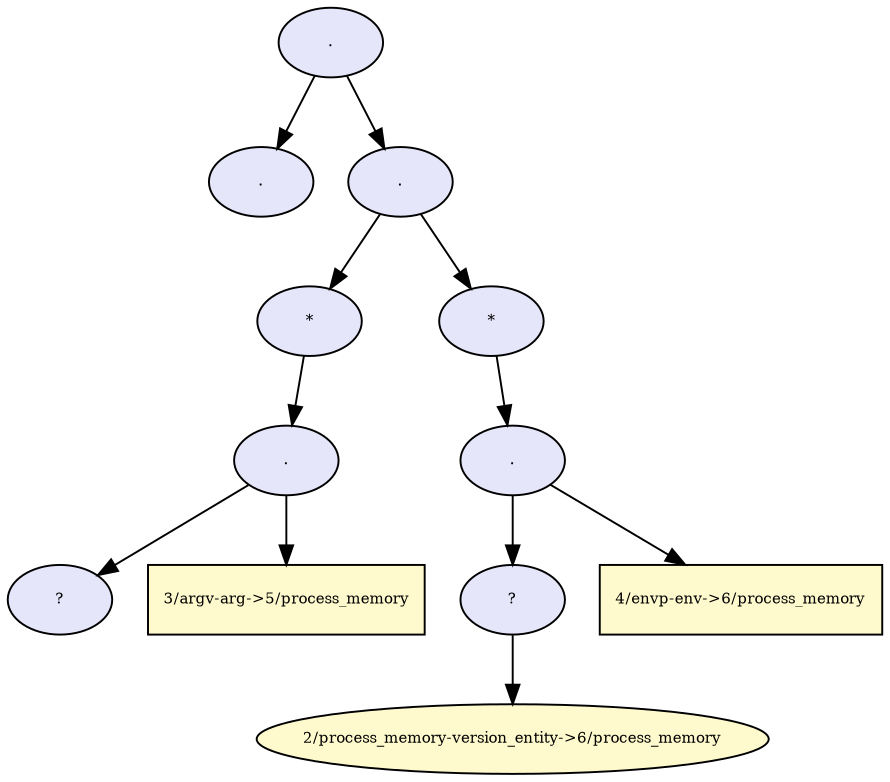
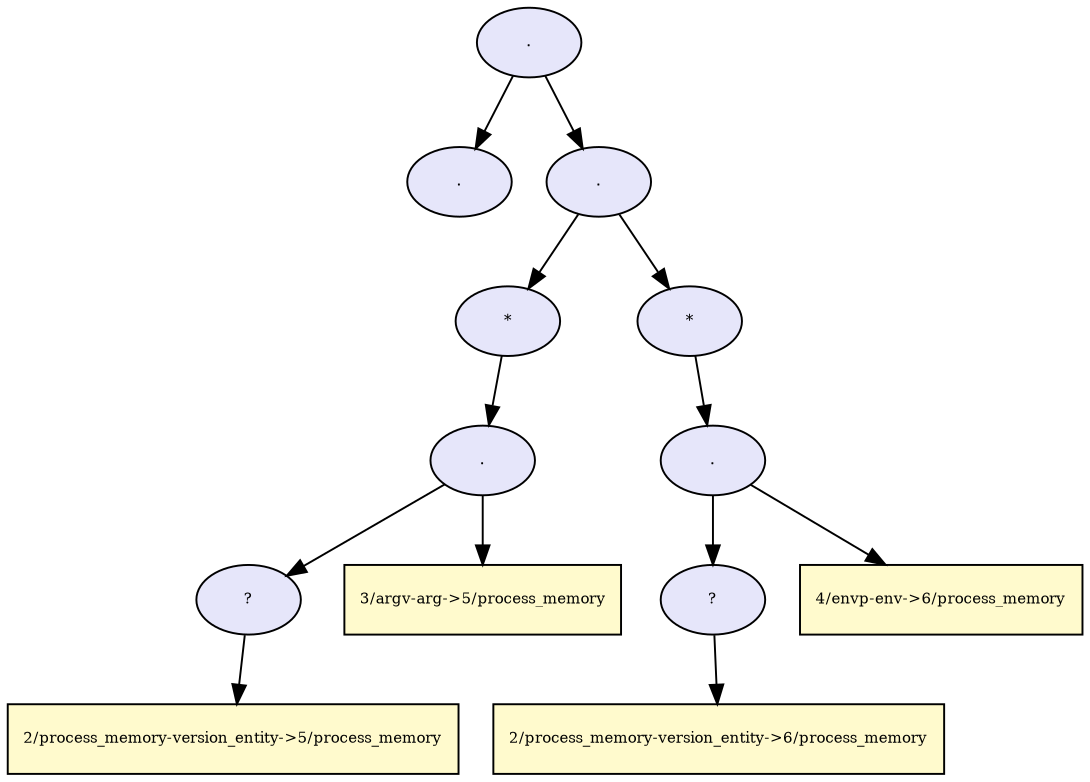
none -> (233, 739)
(513, 739) -> (719, 739)
